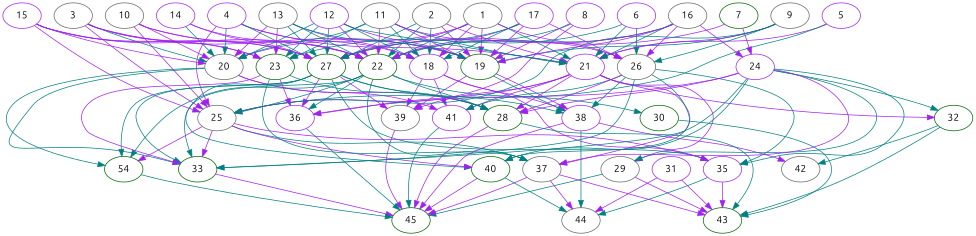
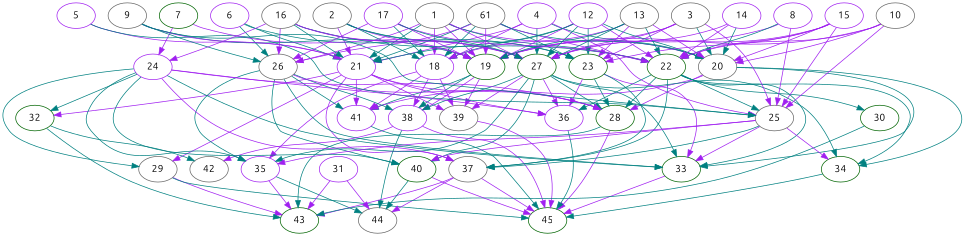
(380, 16) -> (486, 16)
(407, 39) -> (456, 41)
none -> (425, 91)
(124, 169) -> (841, 169)
